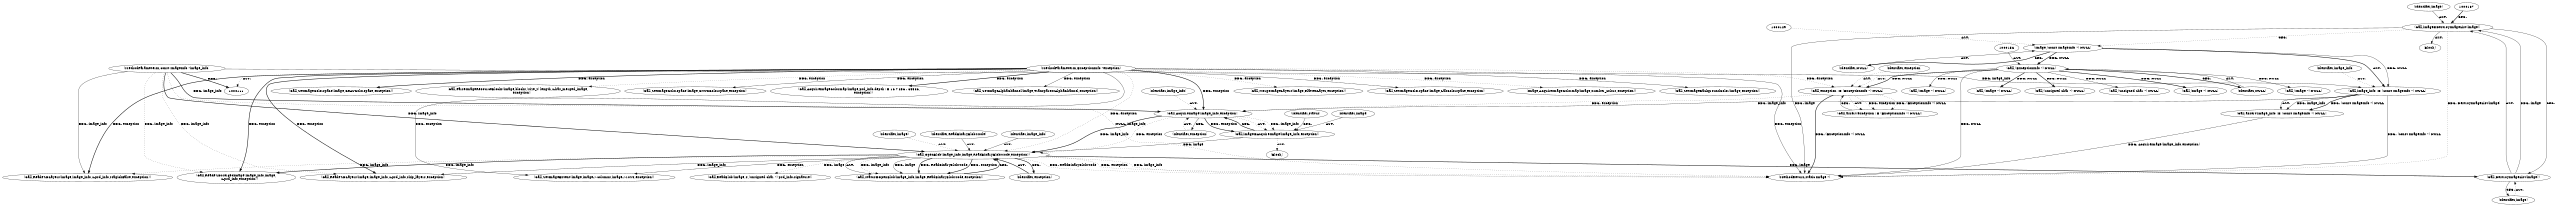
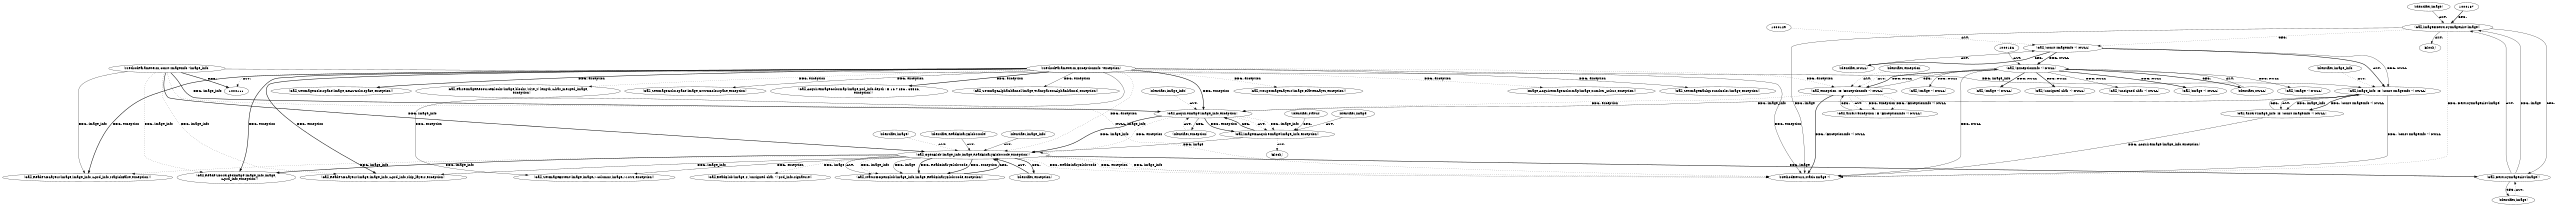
(2063, 48) -> (2063, 48)
none -> (1937, 75)
(1435, 91) -> none
none -> (2308, 98)
